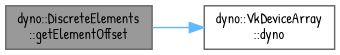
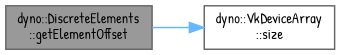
(269, 28) -> (269, 28)
